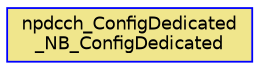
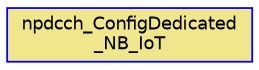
(130, 35) -> (130, 35)
